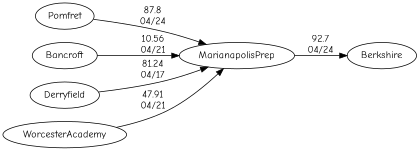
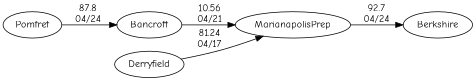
(147, 28) -> (86, 25)
(65, 135) -> none
